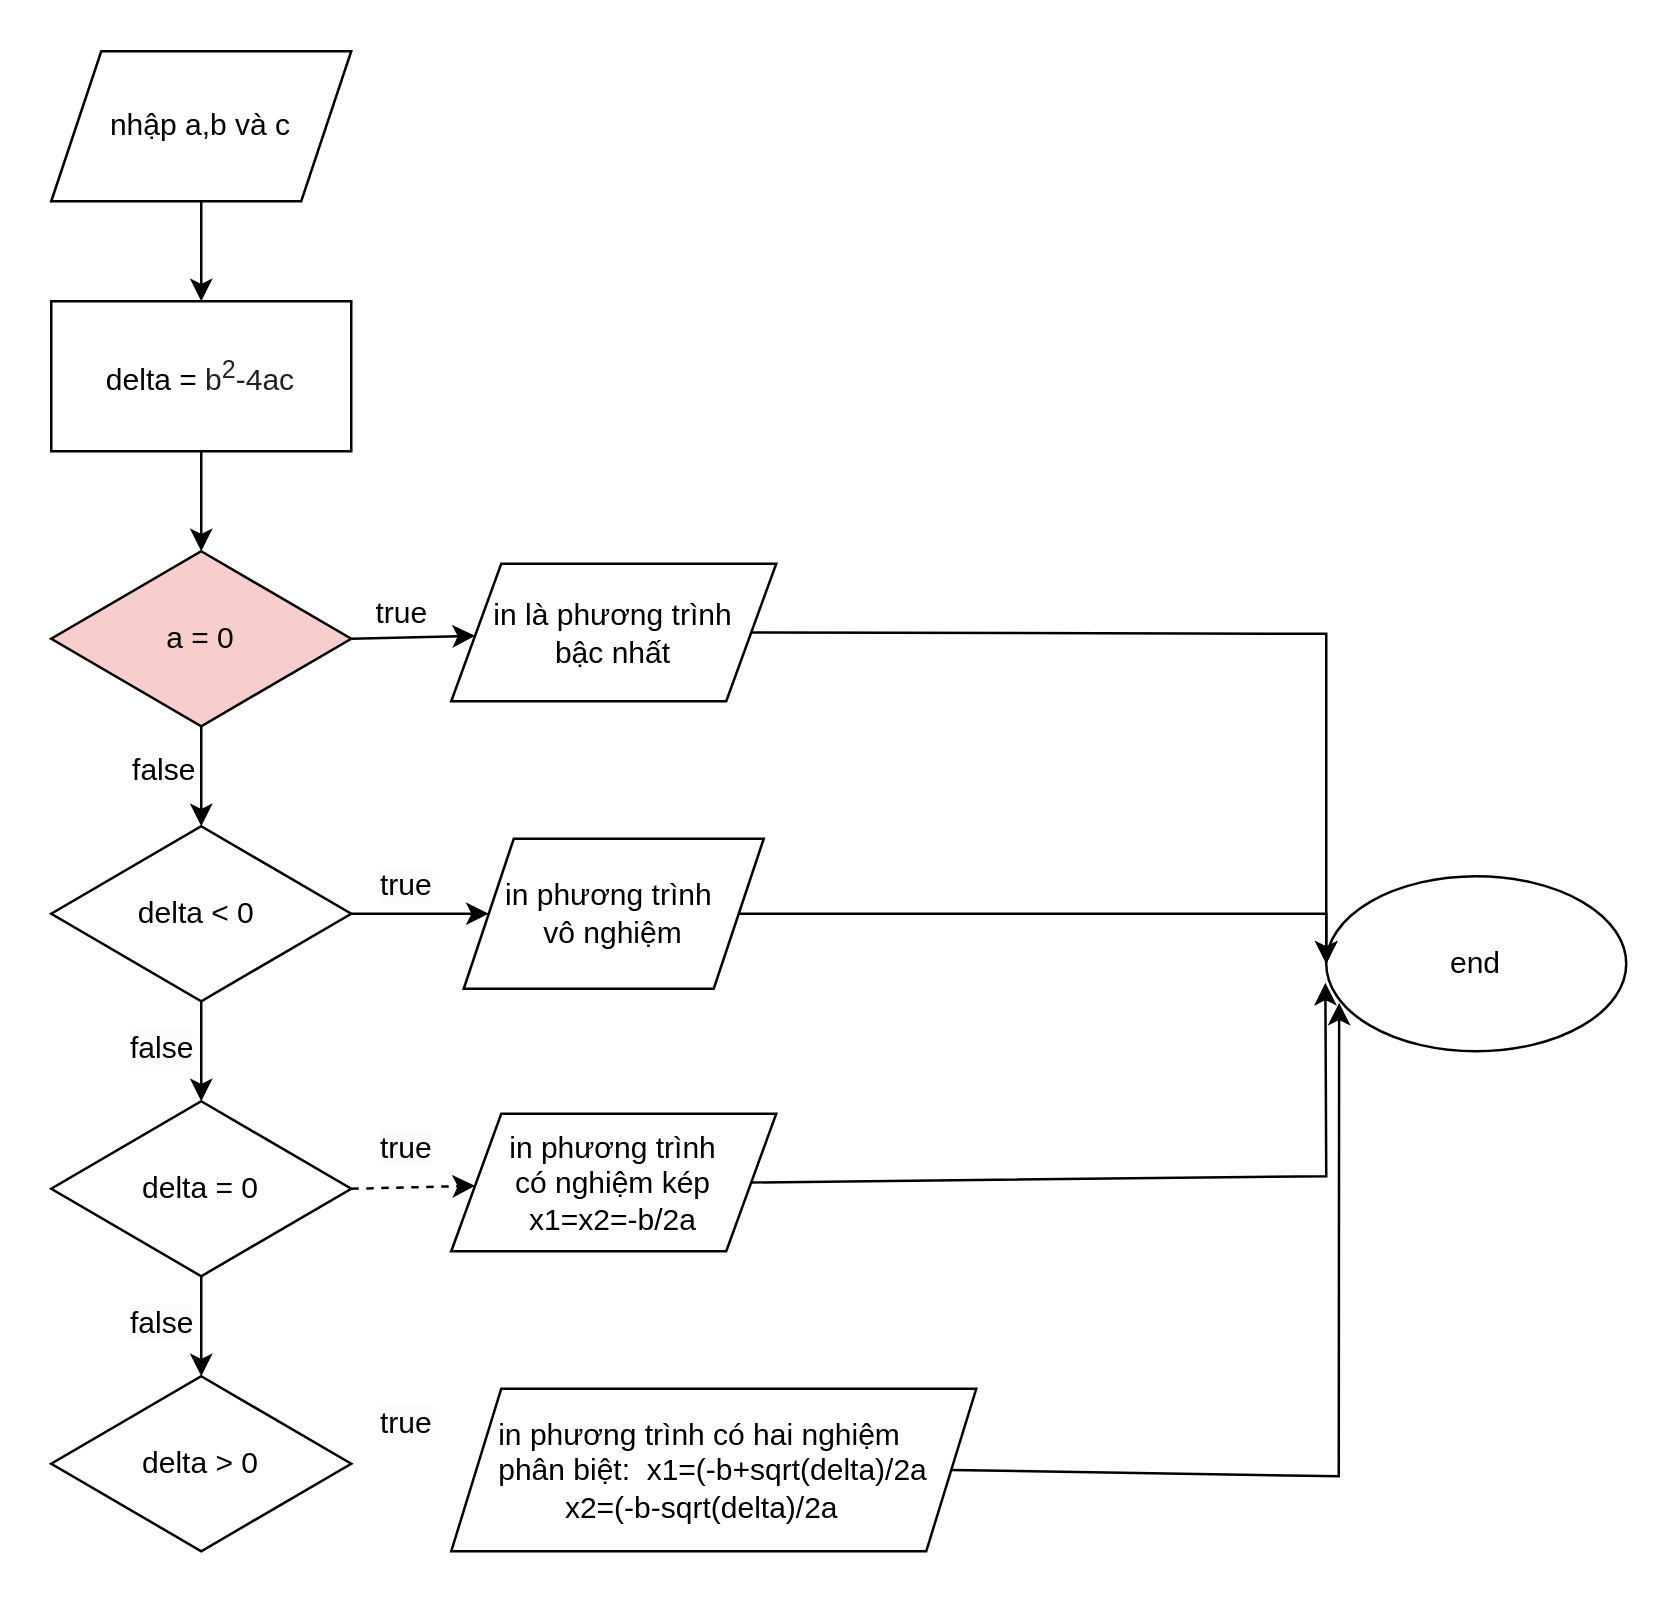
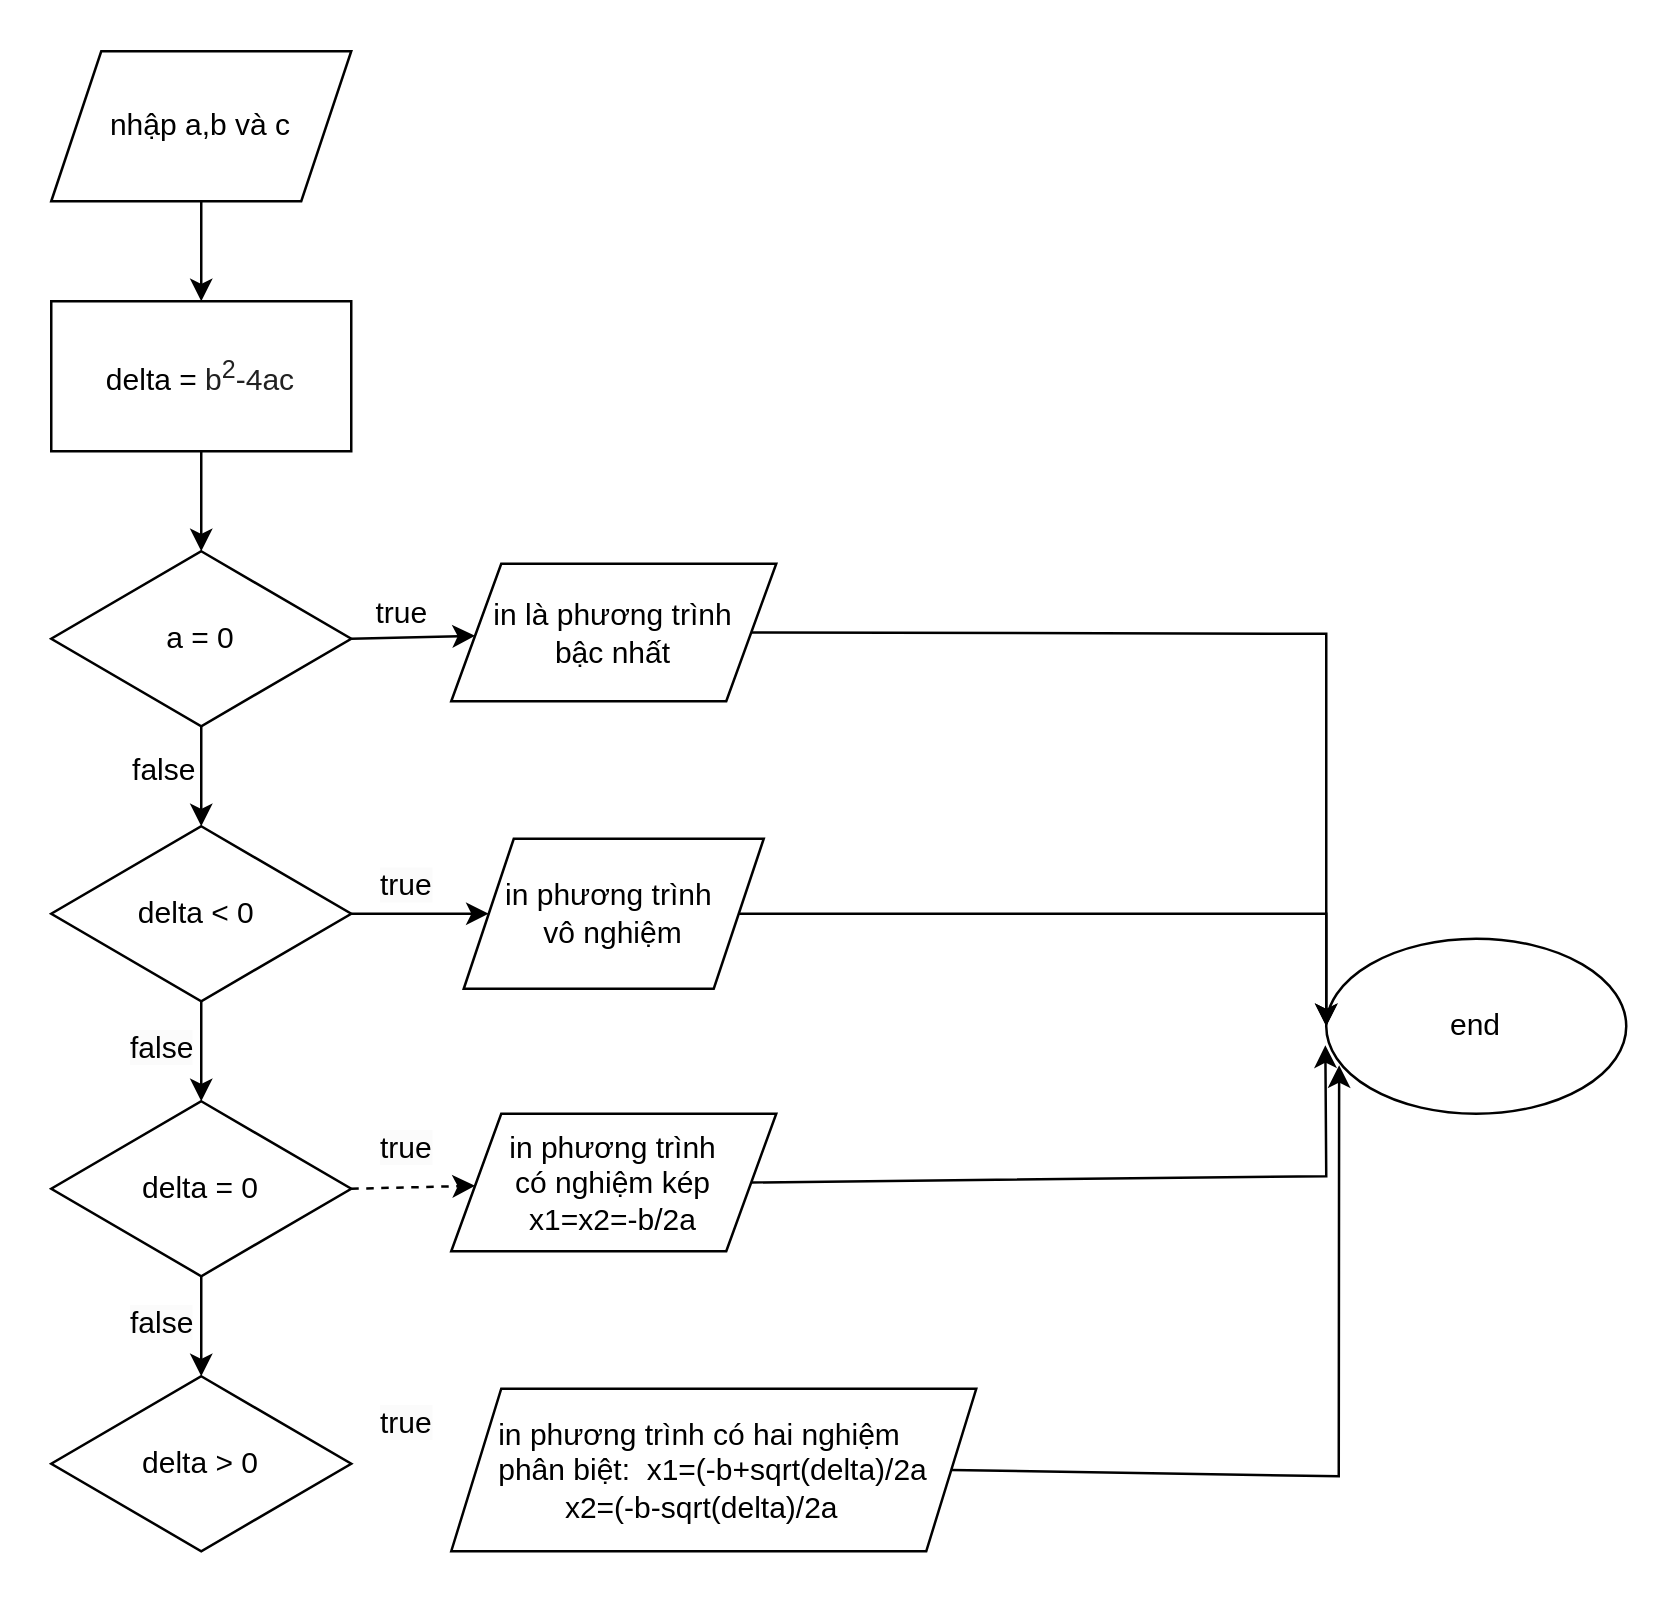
(201, 639) -> (201, 639)
(1476, 964) -> (1476, 1026)
